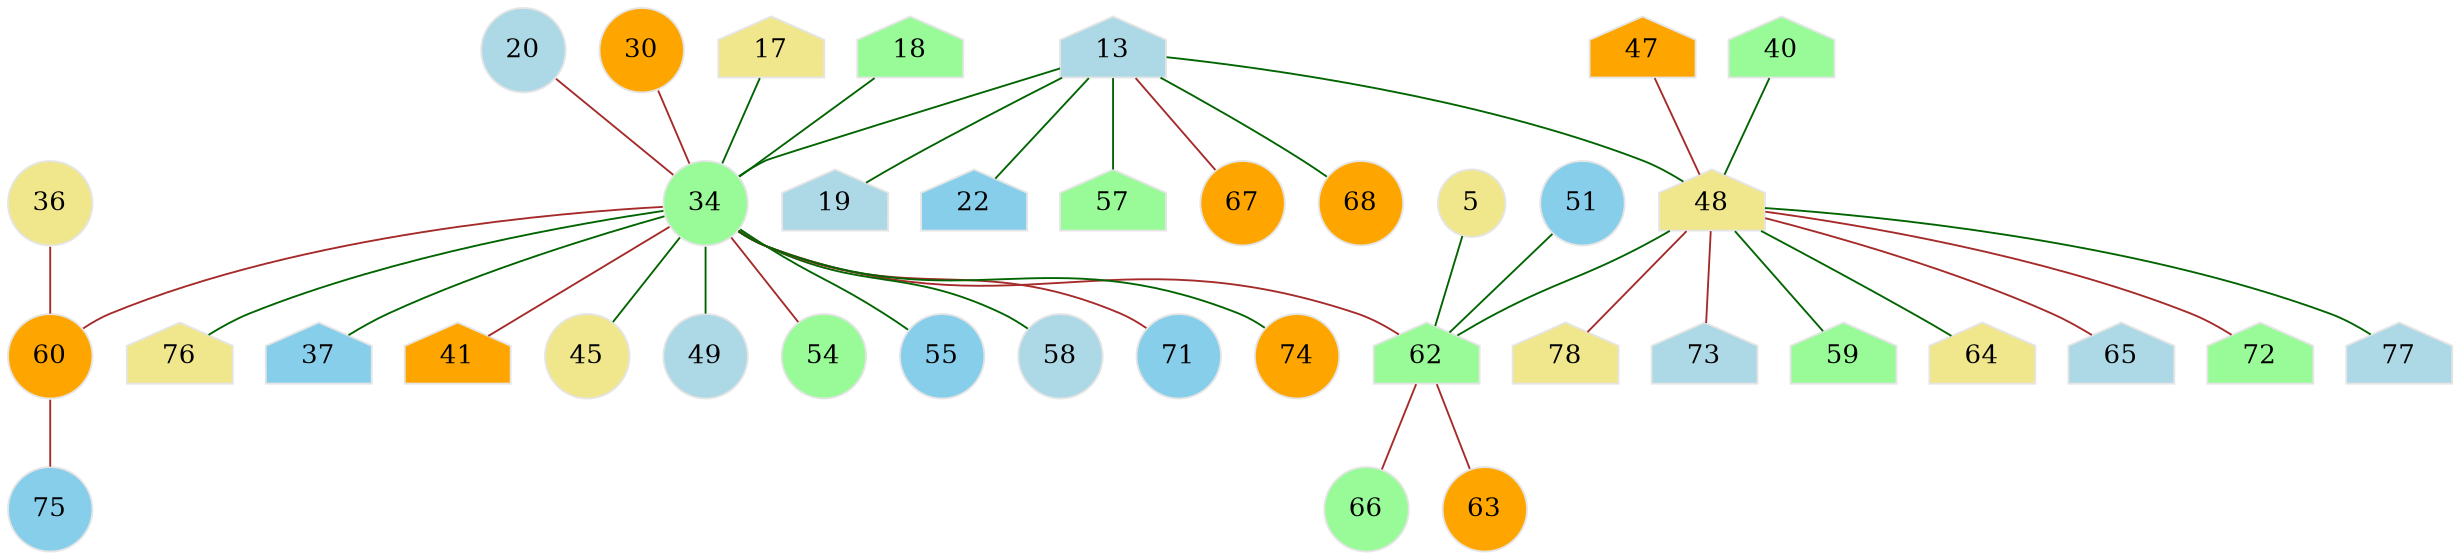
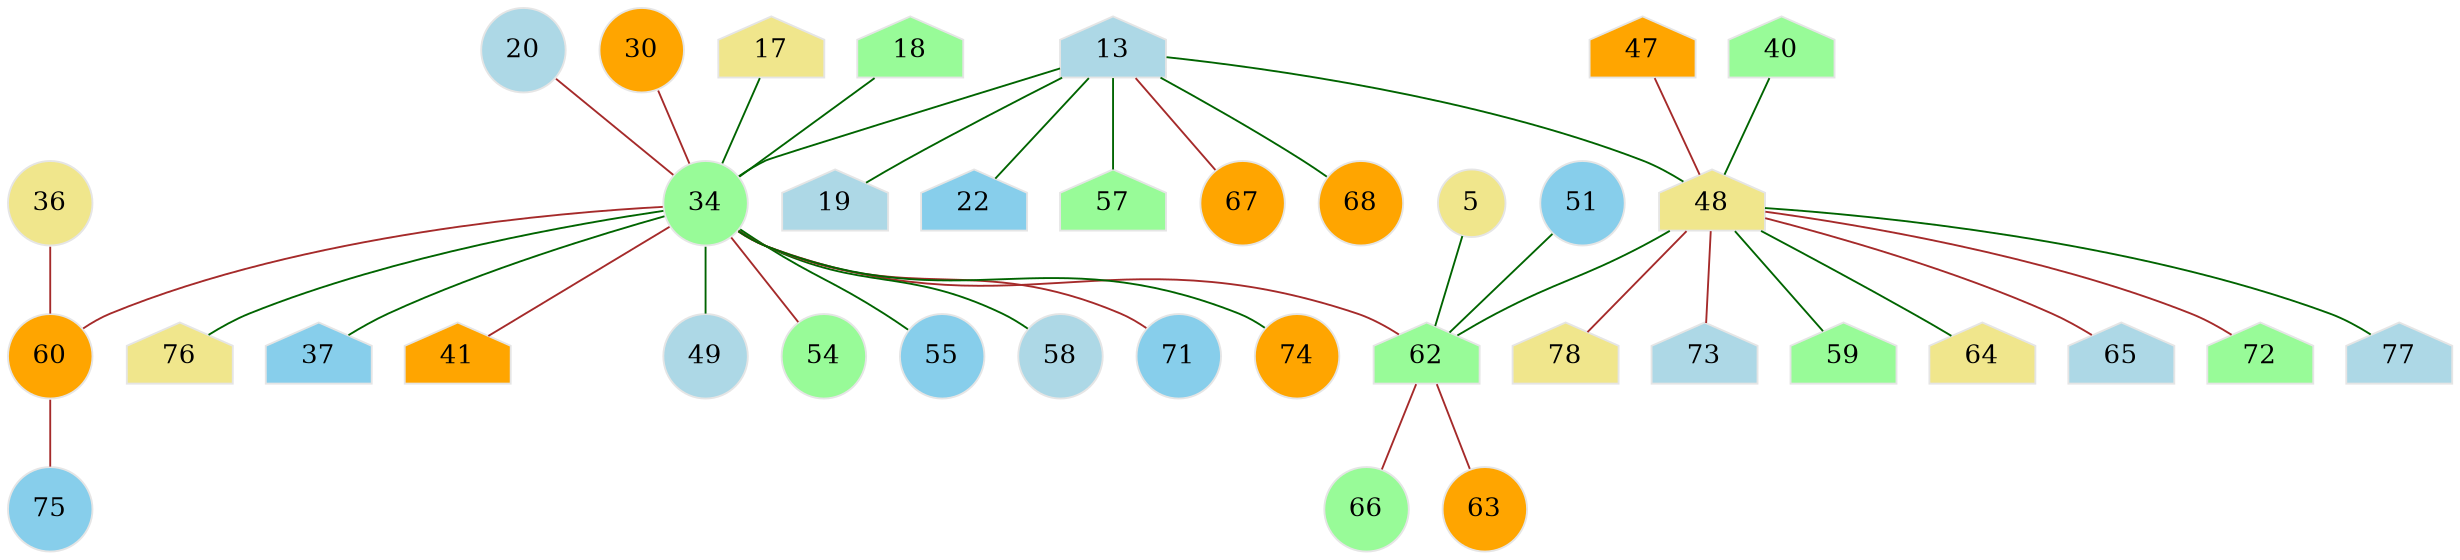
(587, 356) -> none
